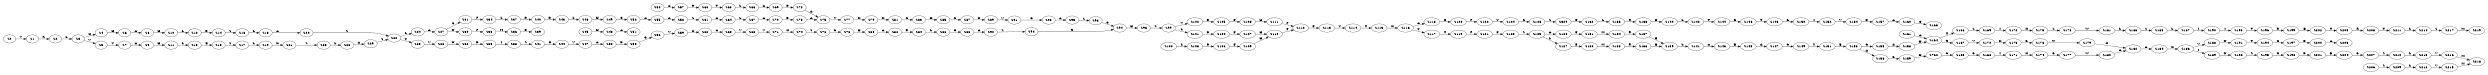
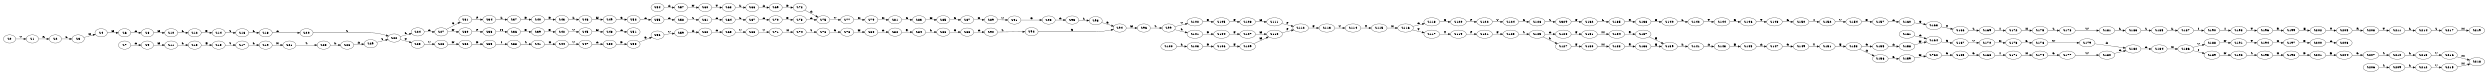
none -> (562, 32)
(1946, 36) -> (1946, 28)
(101, 45) -> none
